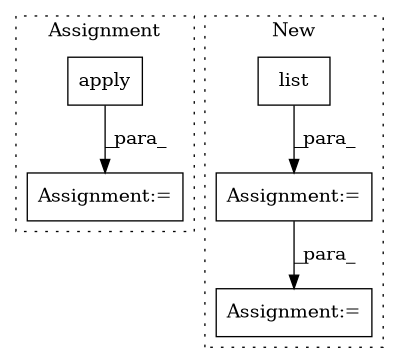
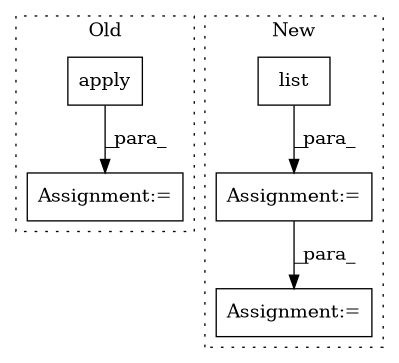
(105, 31) -> (105, 31)
